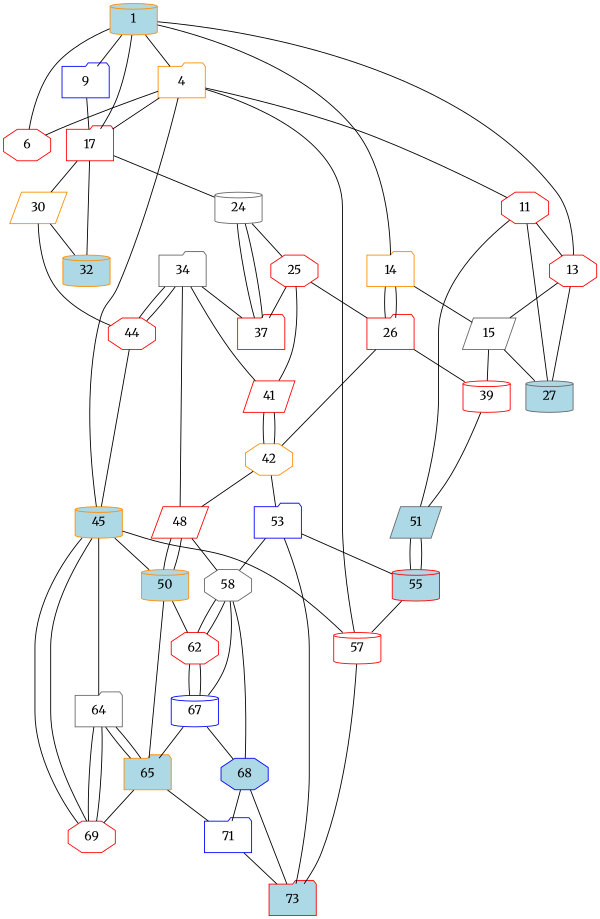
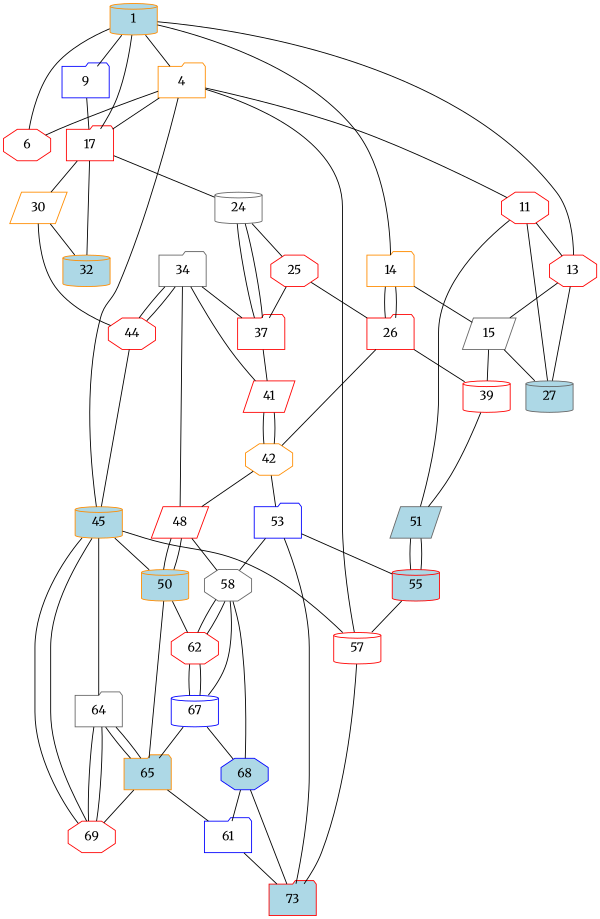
(295, 335) -> (265, 365)
(228, 837) -> (228, 837)
